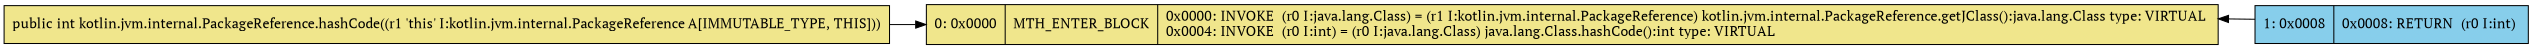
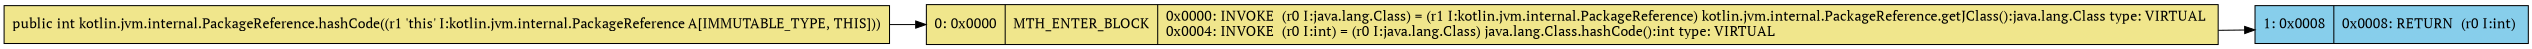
(2242, 19) -> (2231, 30)
